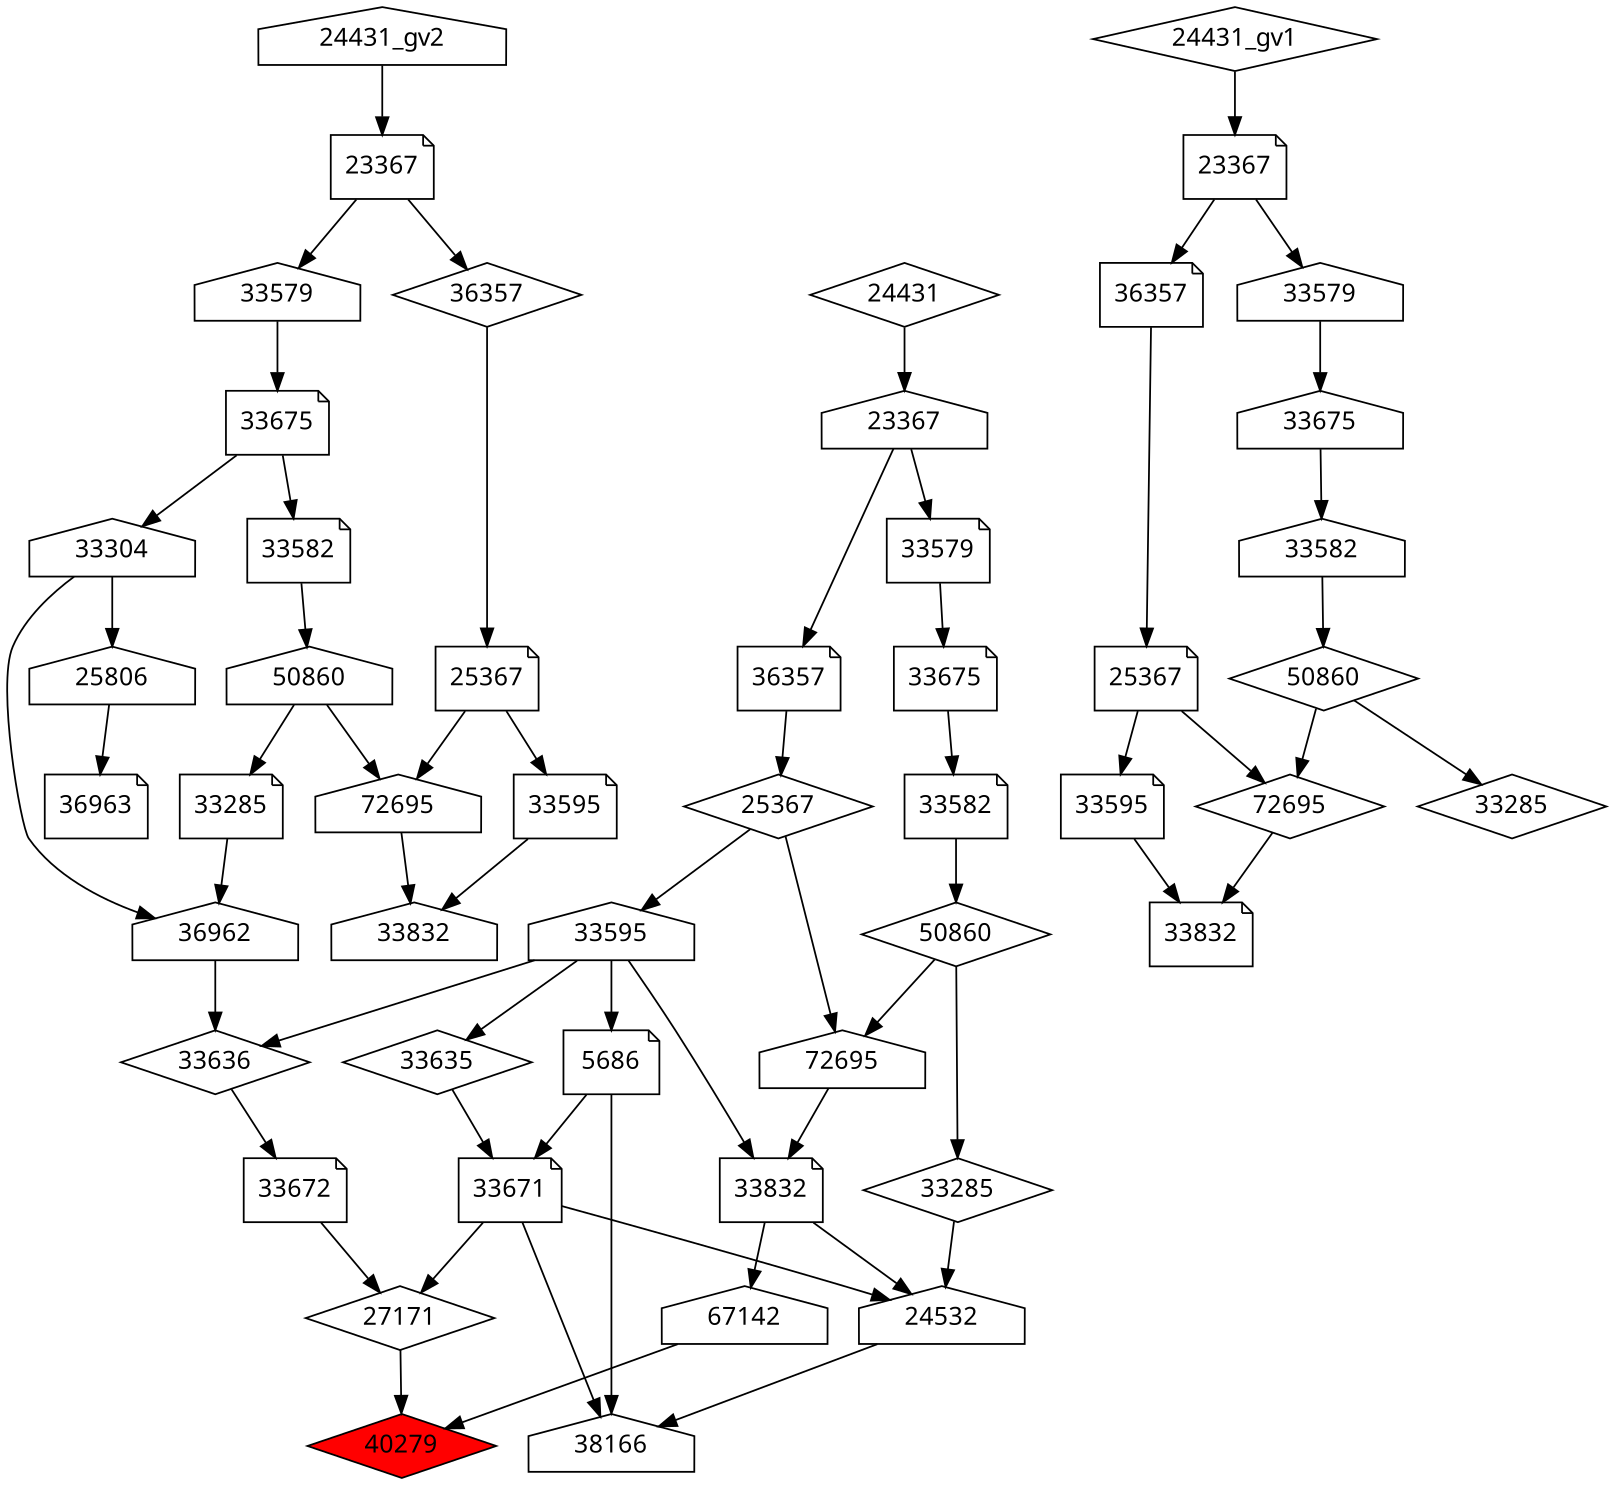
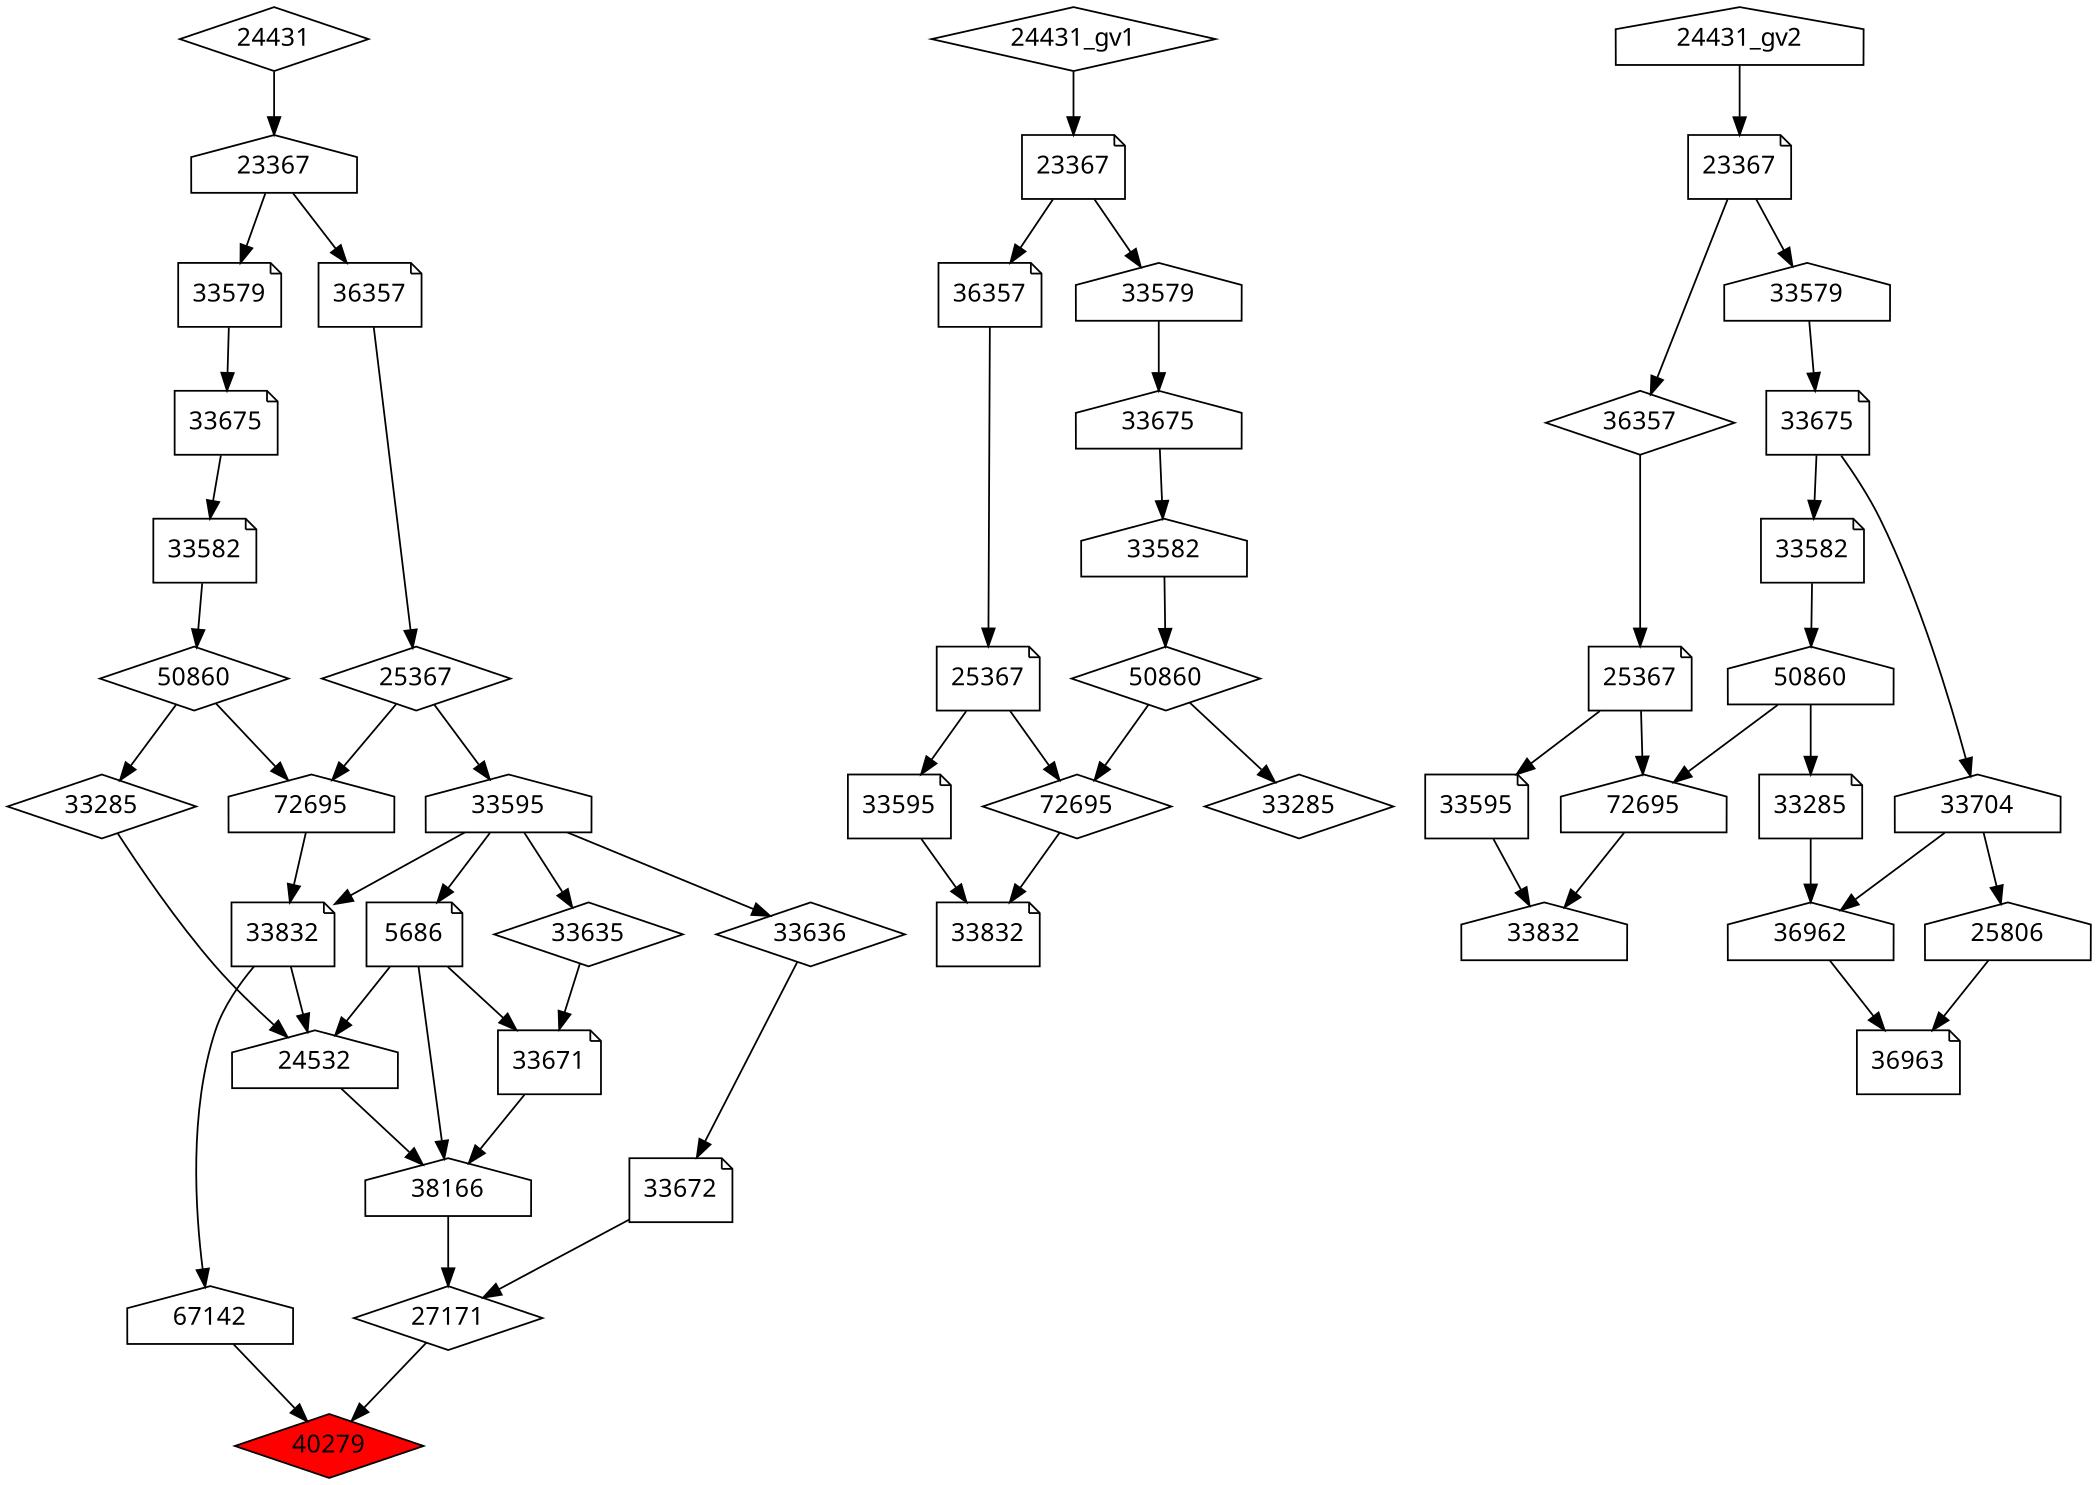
(112, 551) -> (1978, 806)
(215, 986) -> (1852, 988)
(717, 1249) -> (368, 994)
(458, 1251) -> (448, 1242)
